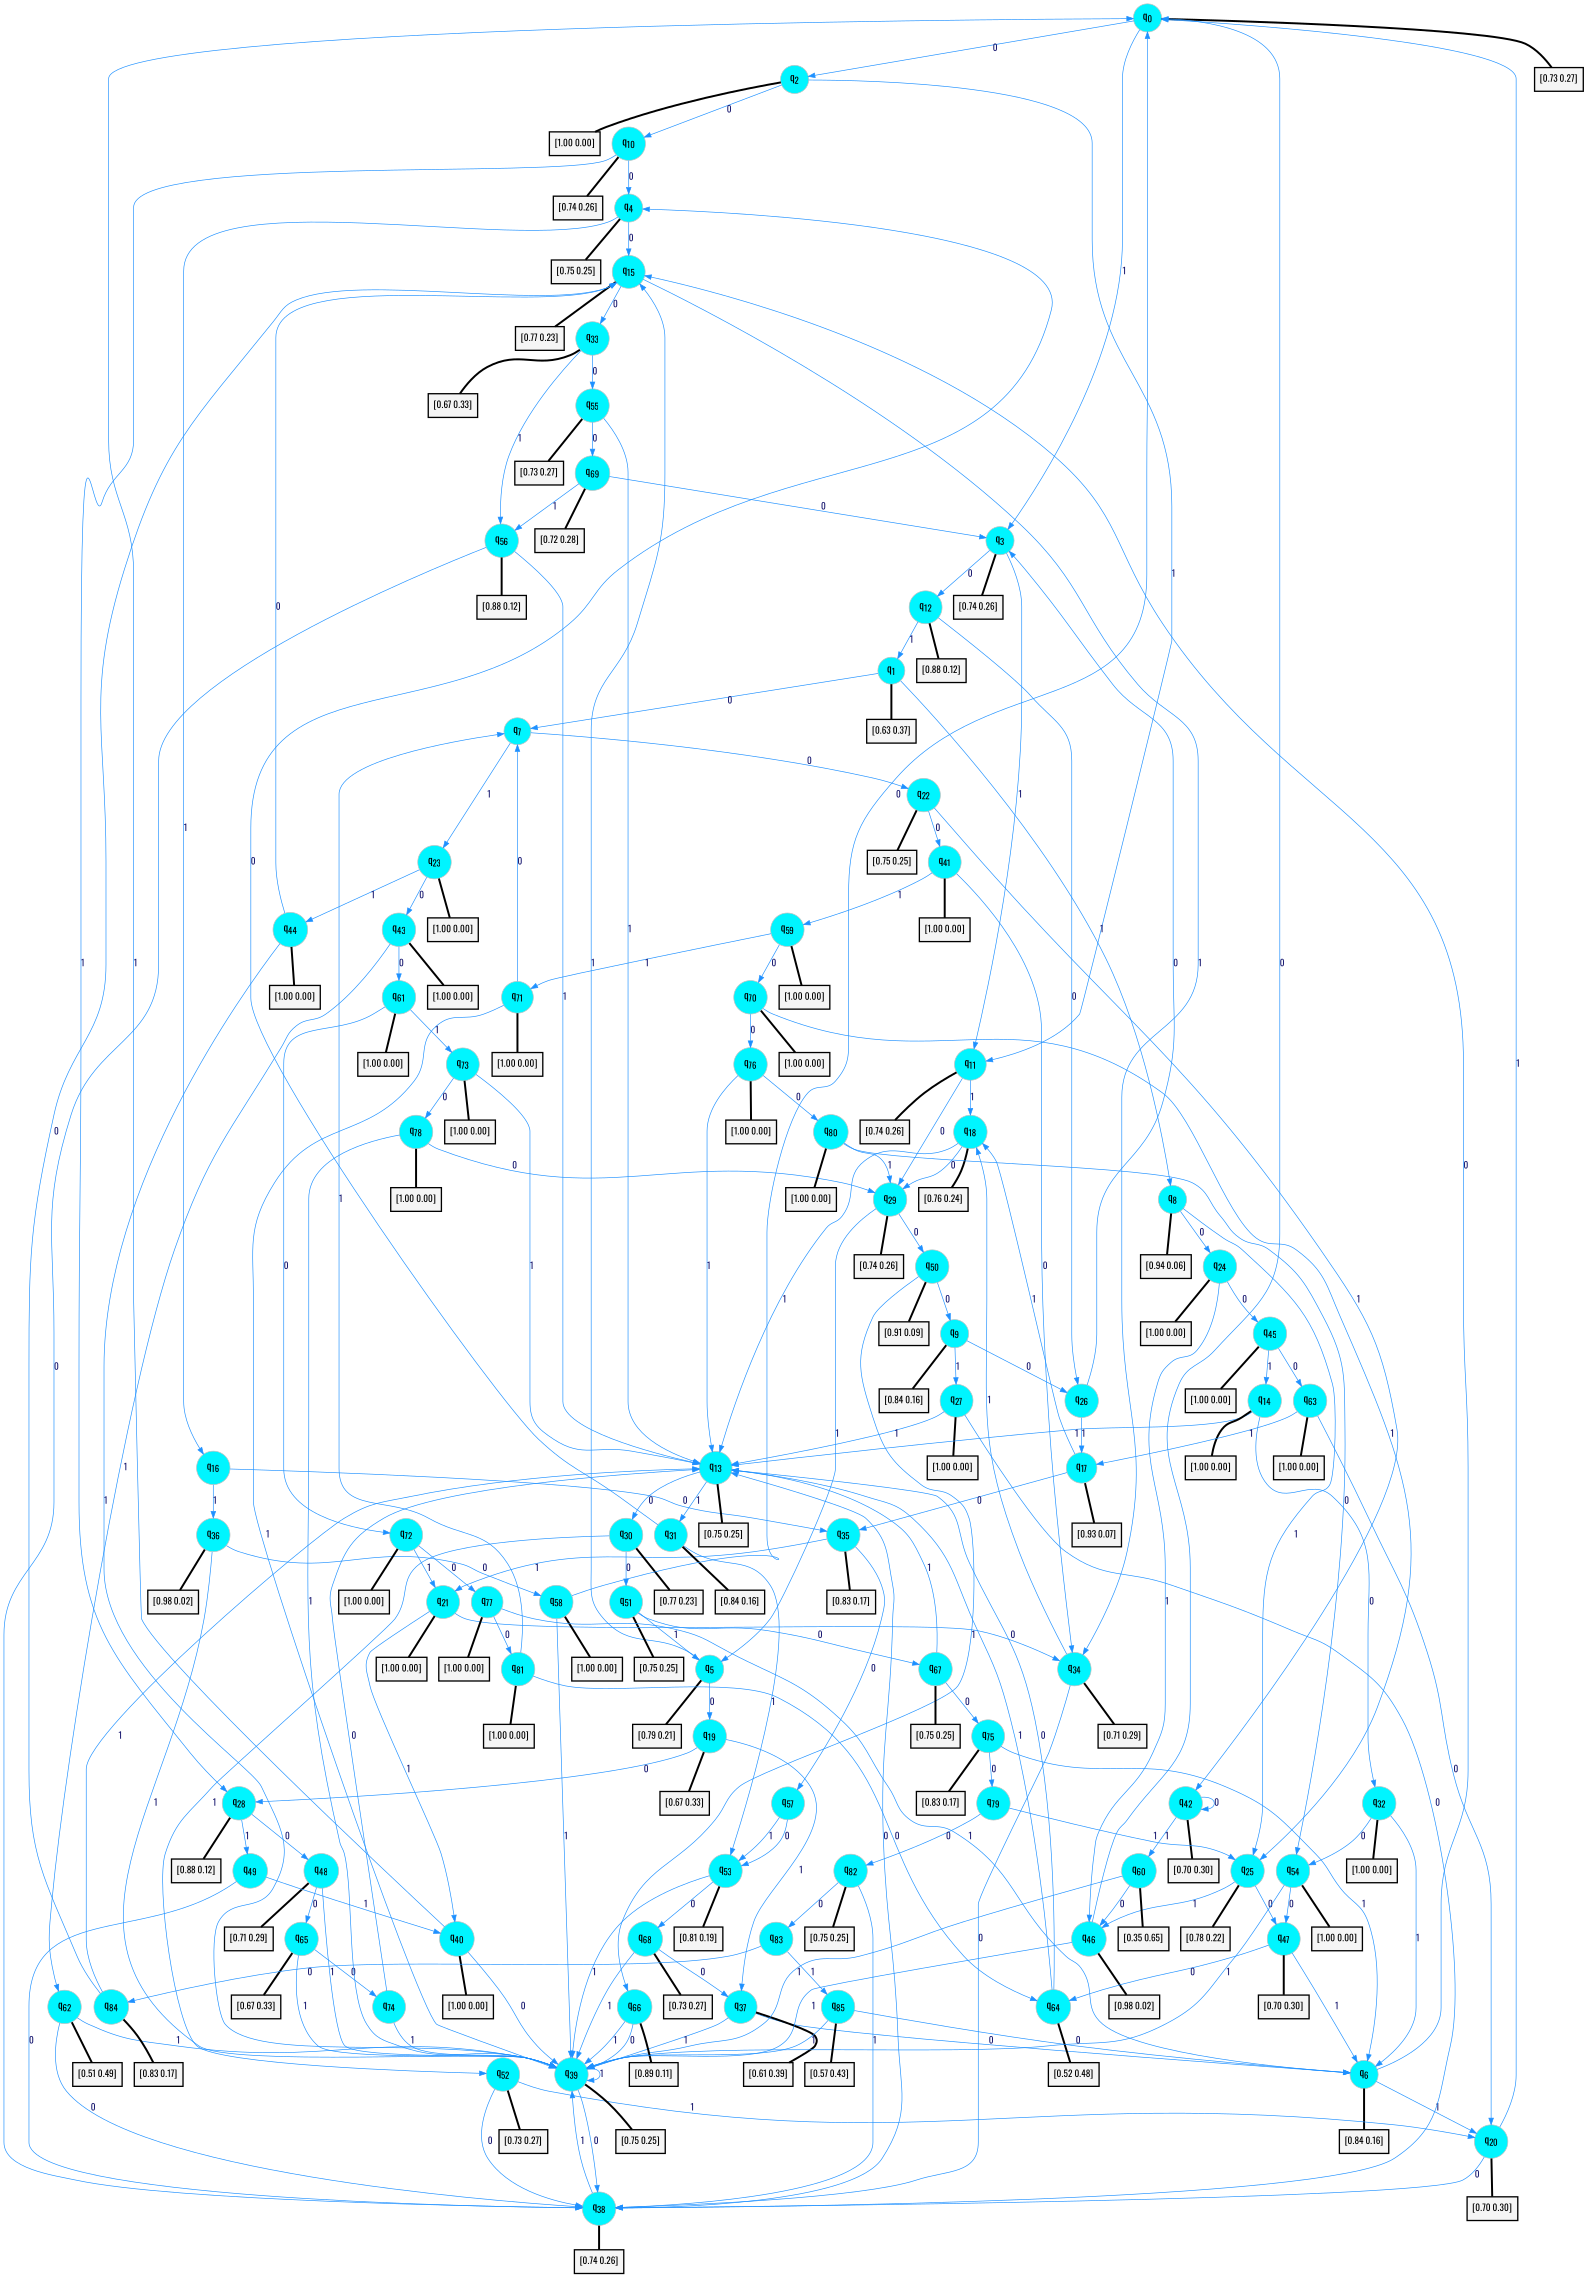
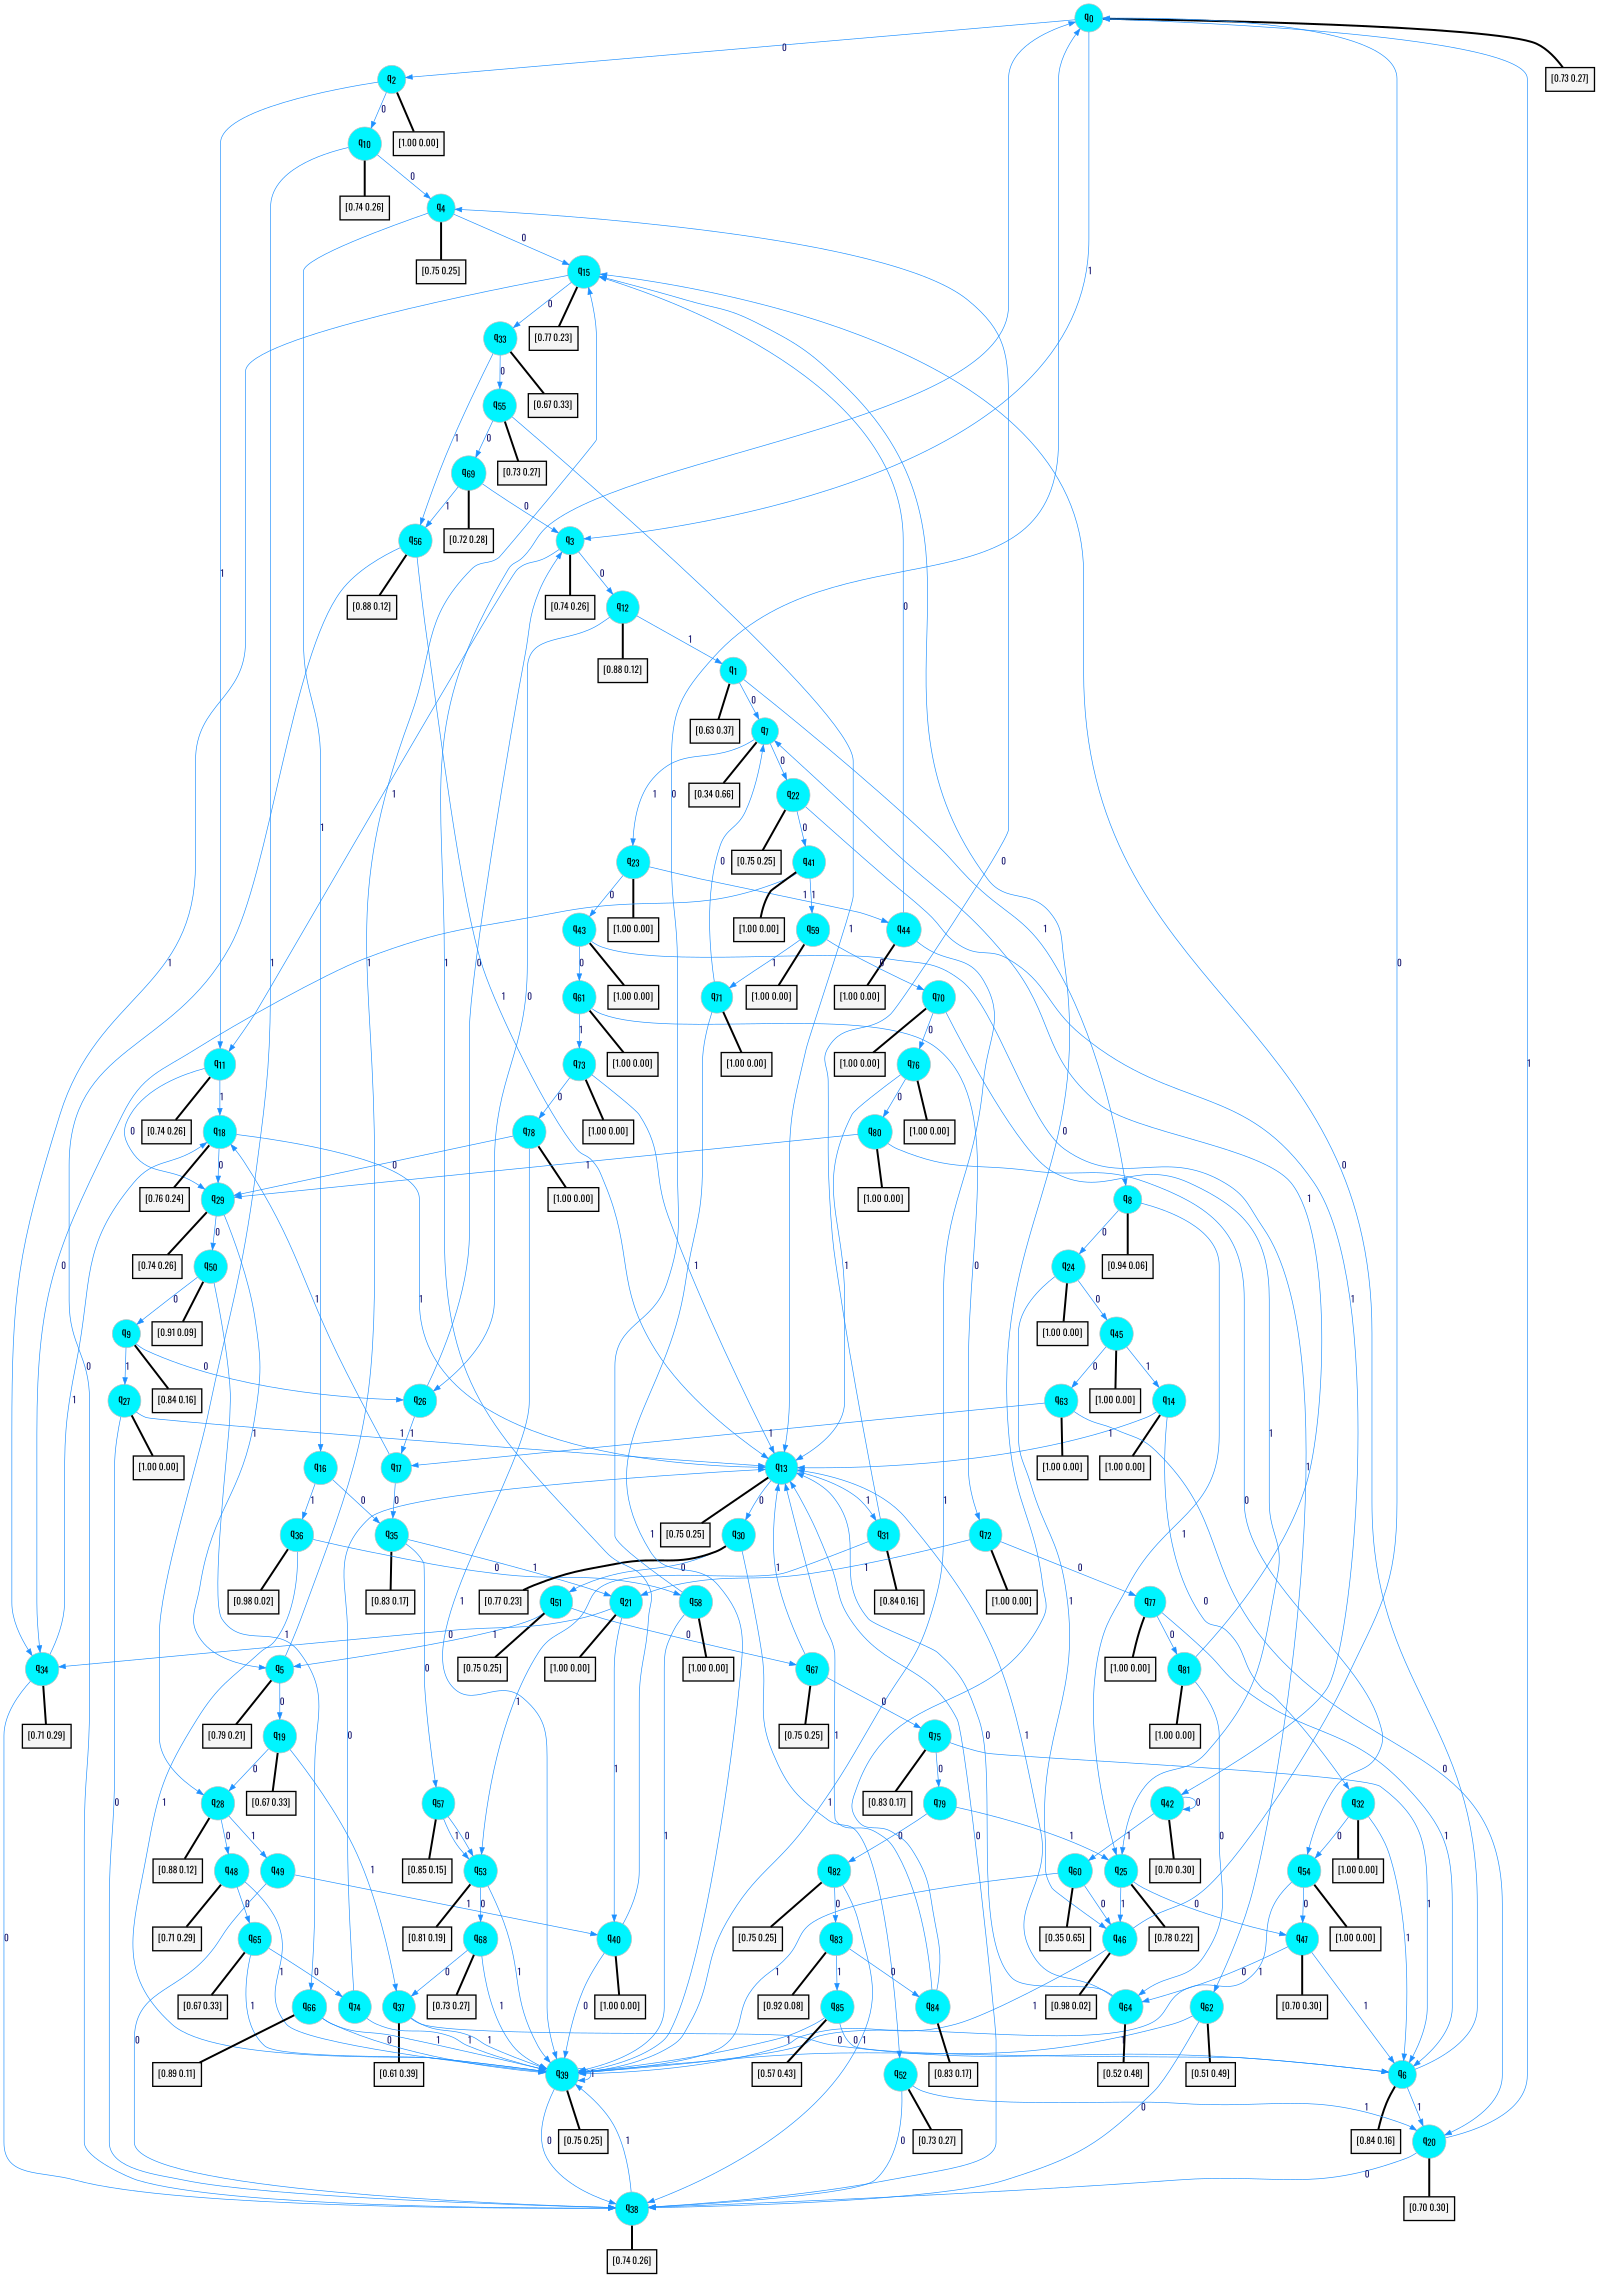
none -> (714, 795)
(1097, 1535) -> none
none -> (427, 1871)
none -> (783, 2007)
